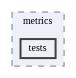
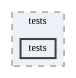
(38, 22) -> (38, 22)
